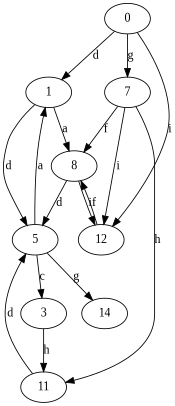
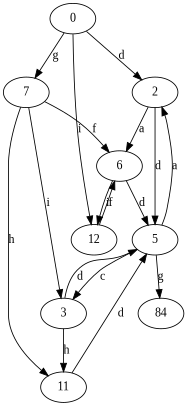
(49, 92) -> (155, 92)
(115, 162) -> (44, 199)
(74, 166) -> (119, 166)
none -> (87, 263)
(105, 313) -> (161, 313)
